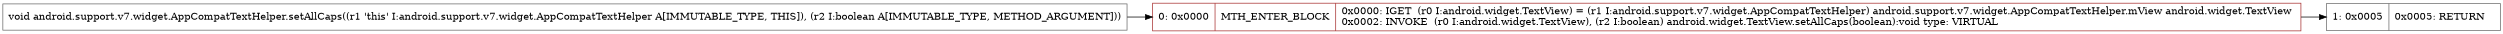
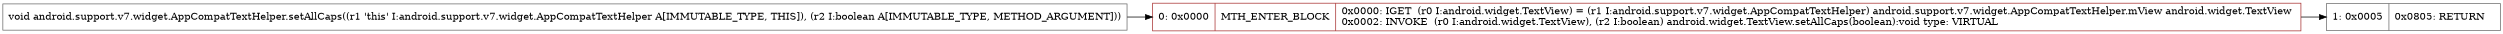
(2445, 17) -> (2445, 17)
